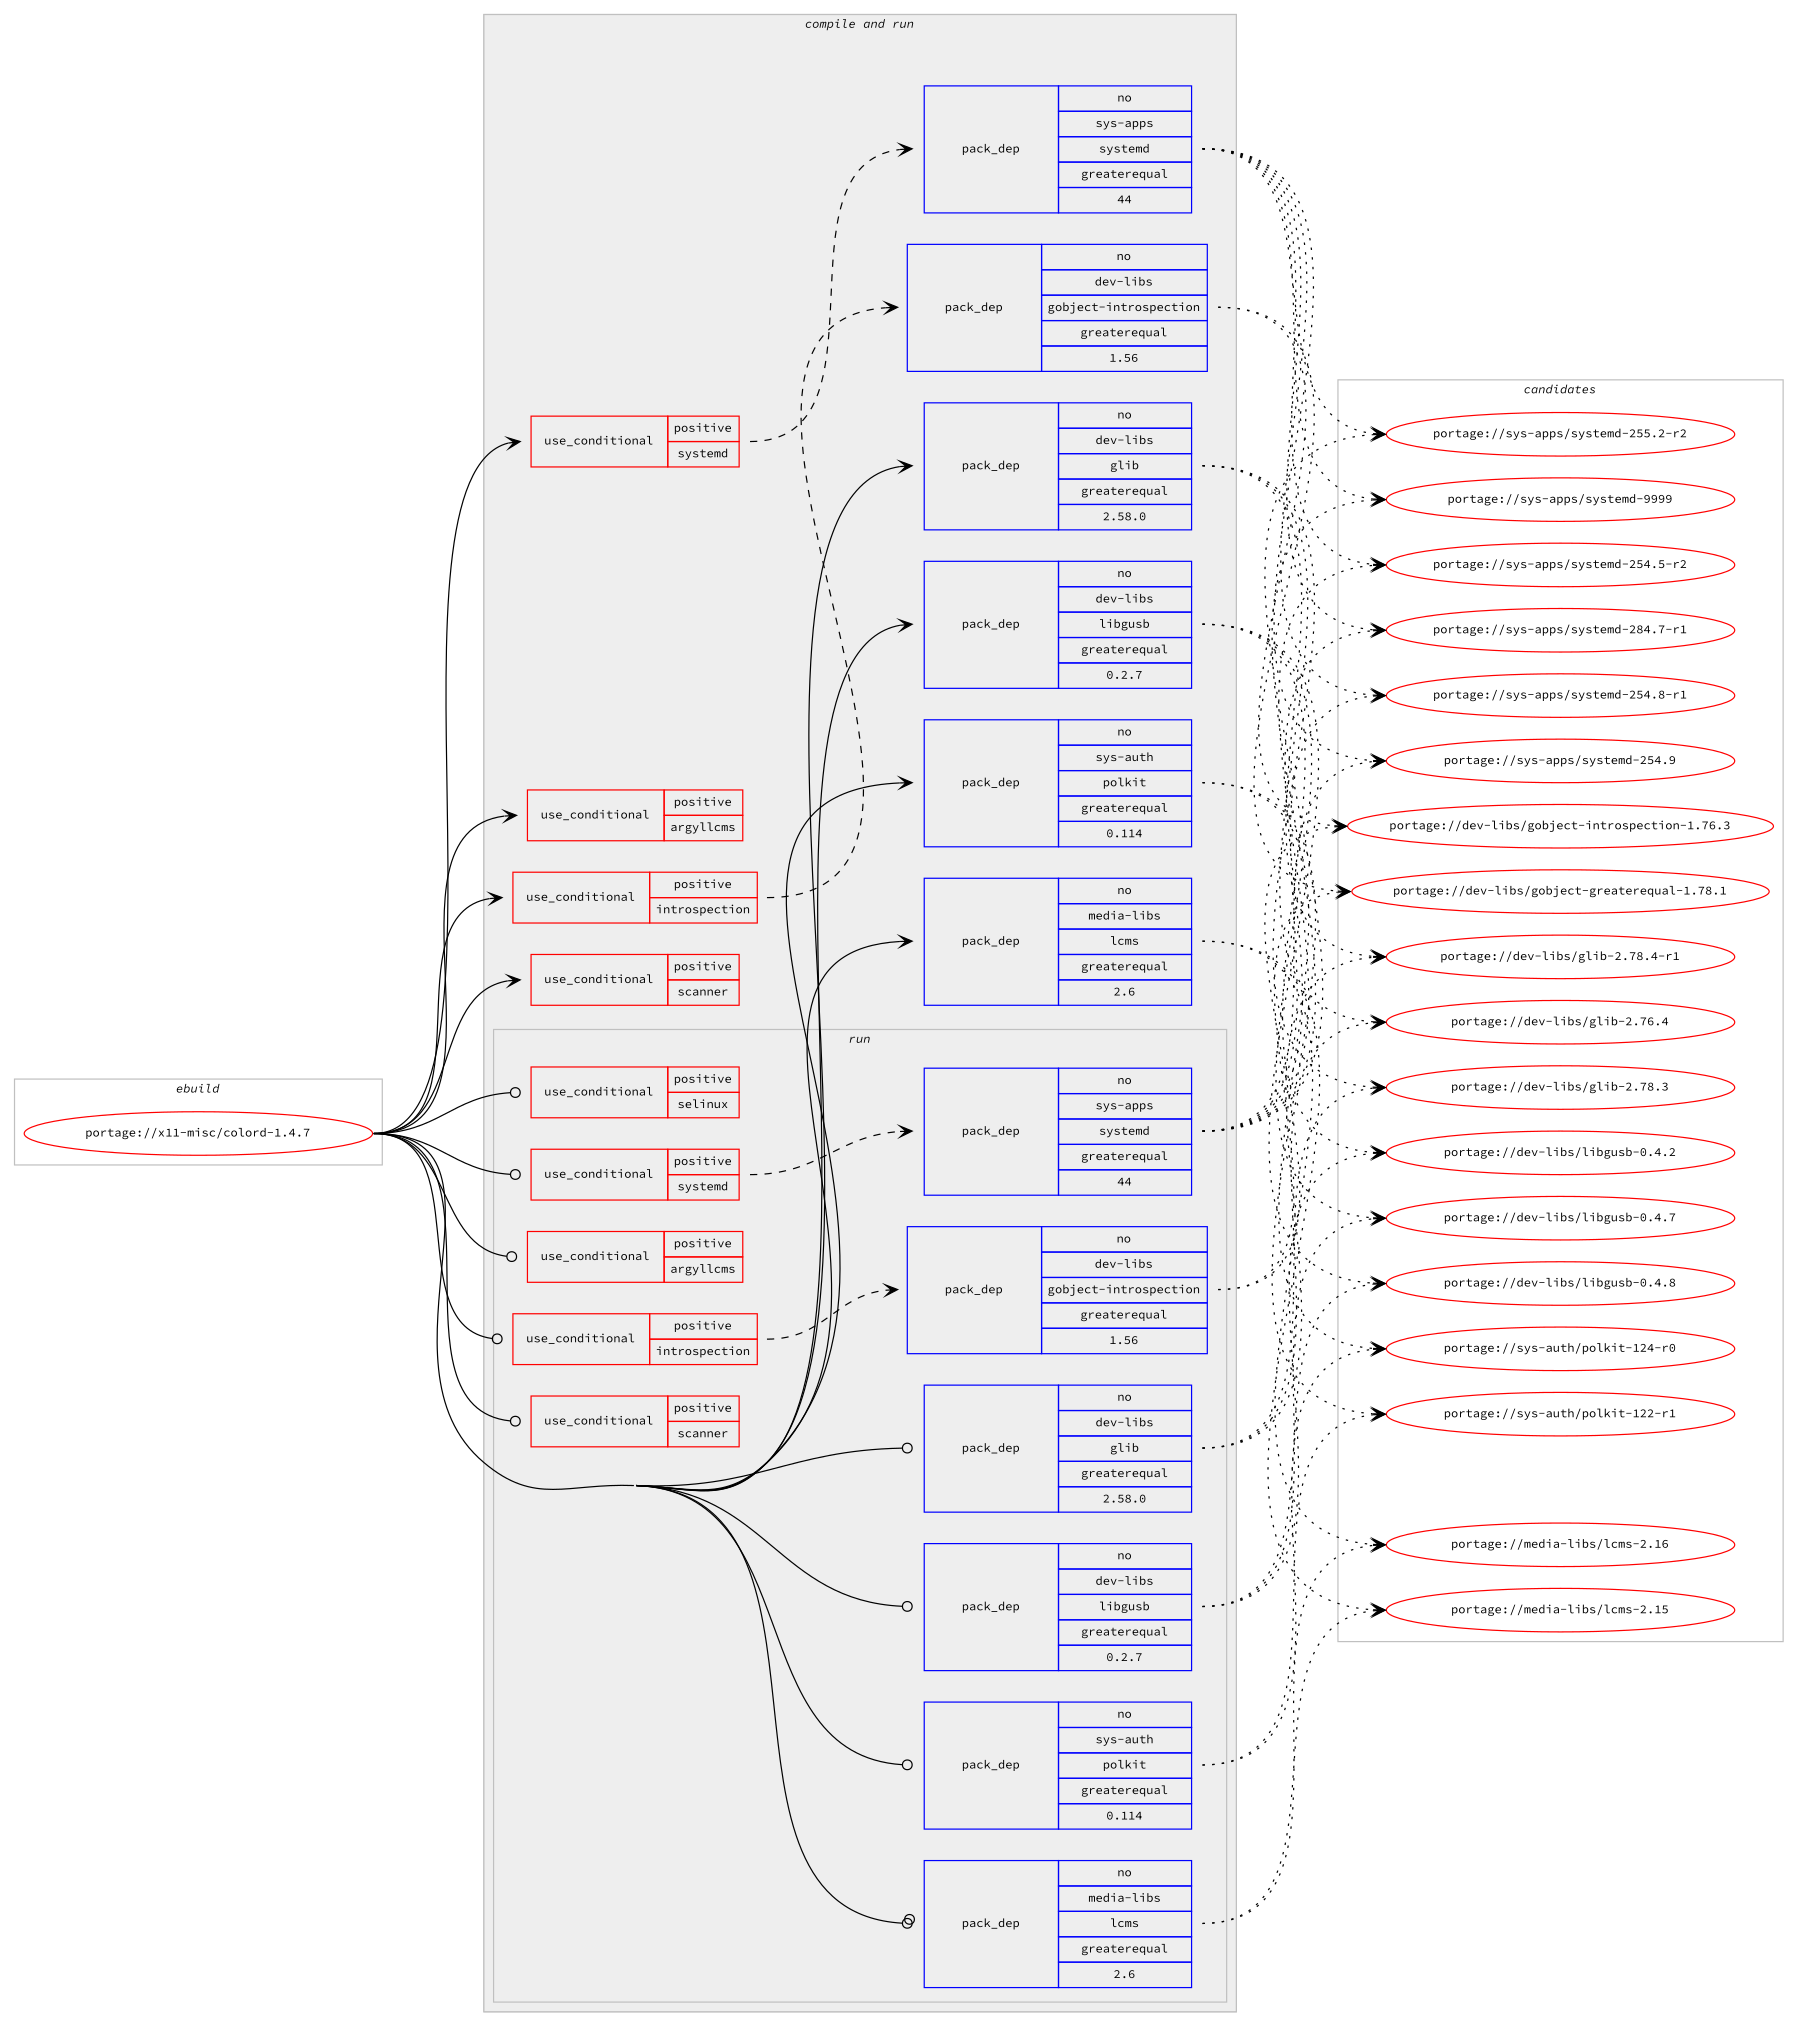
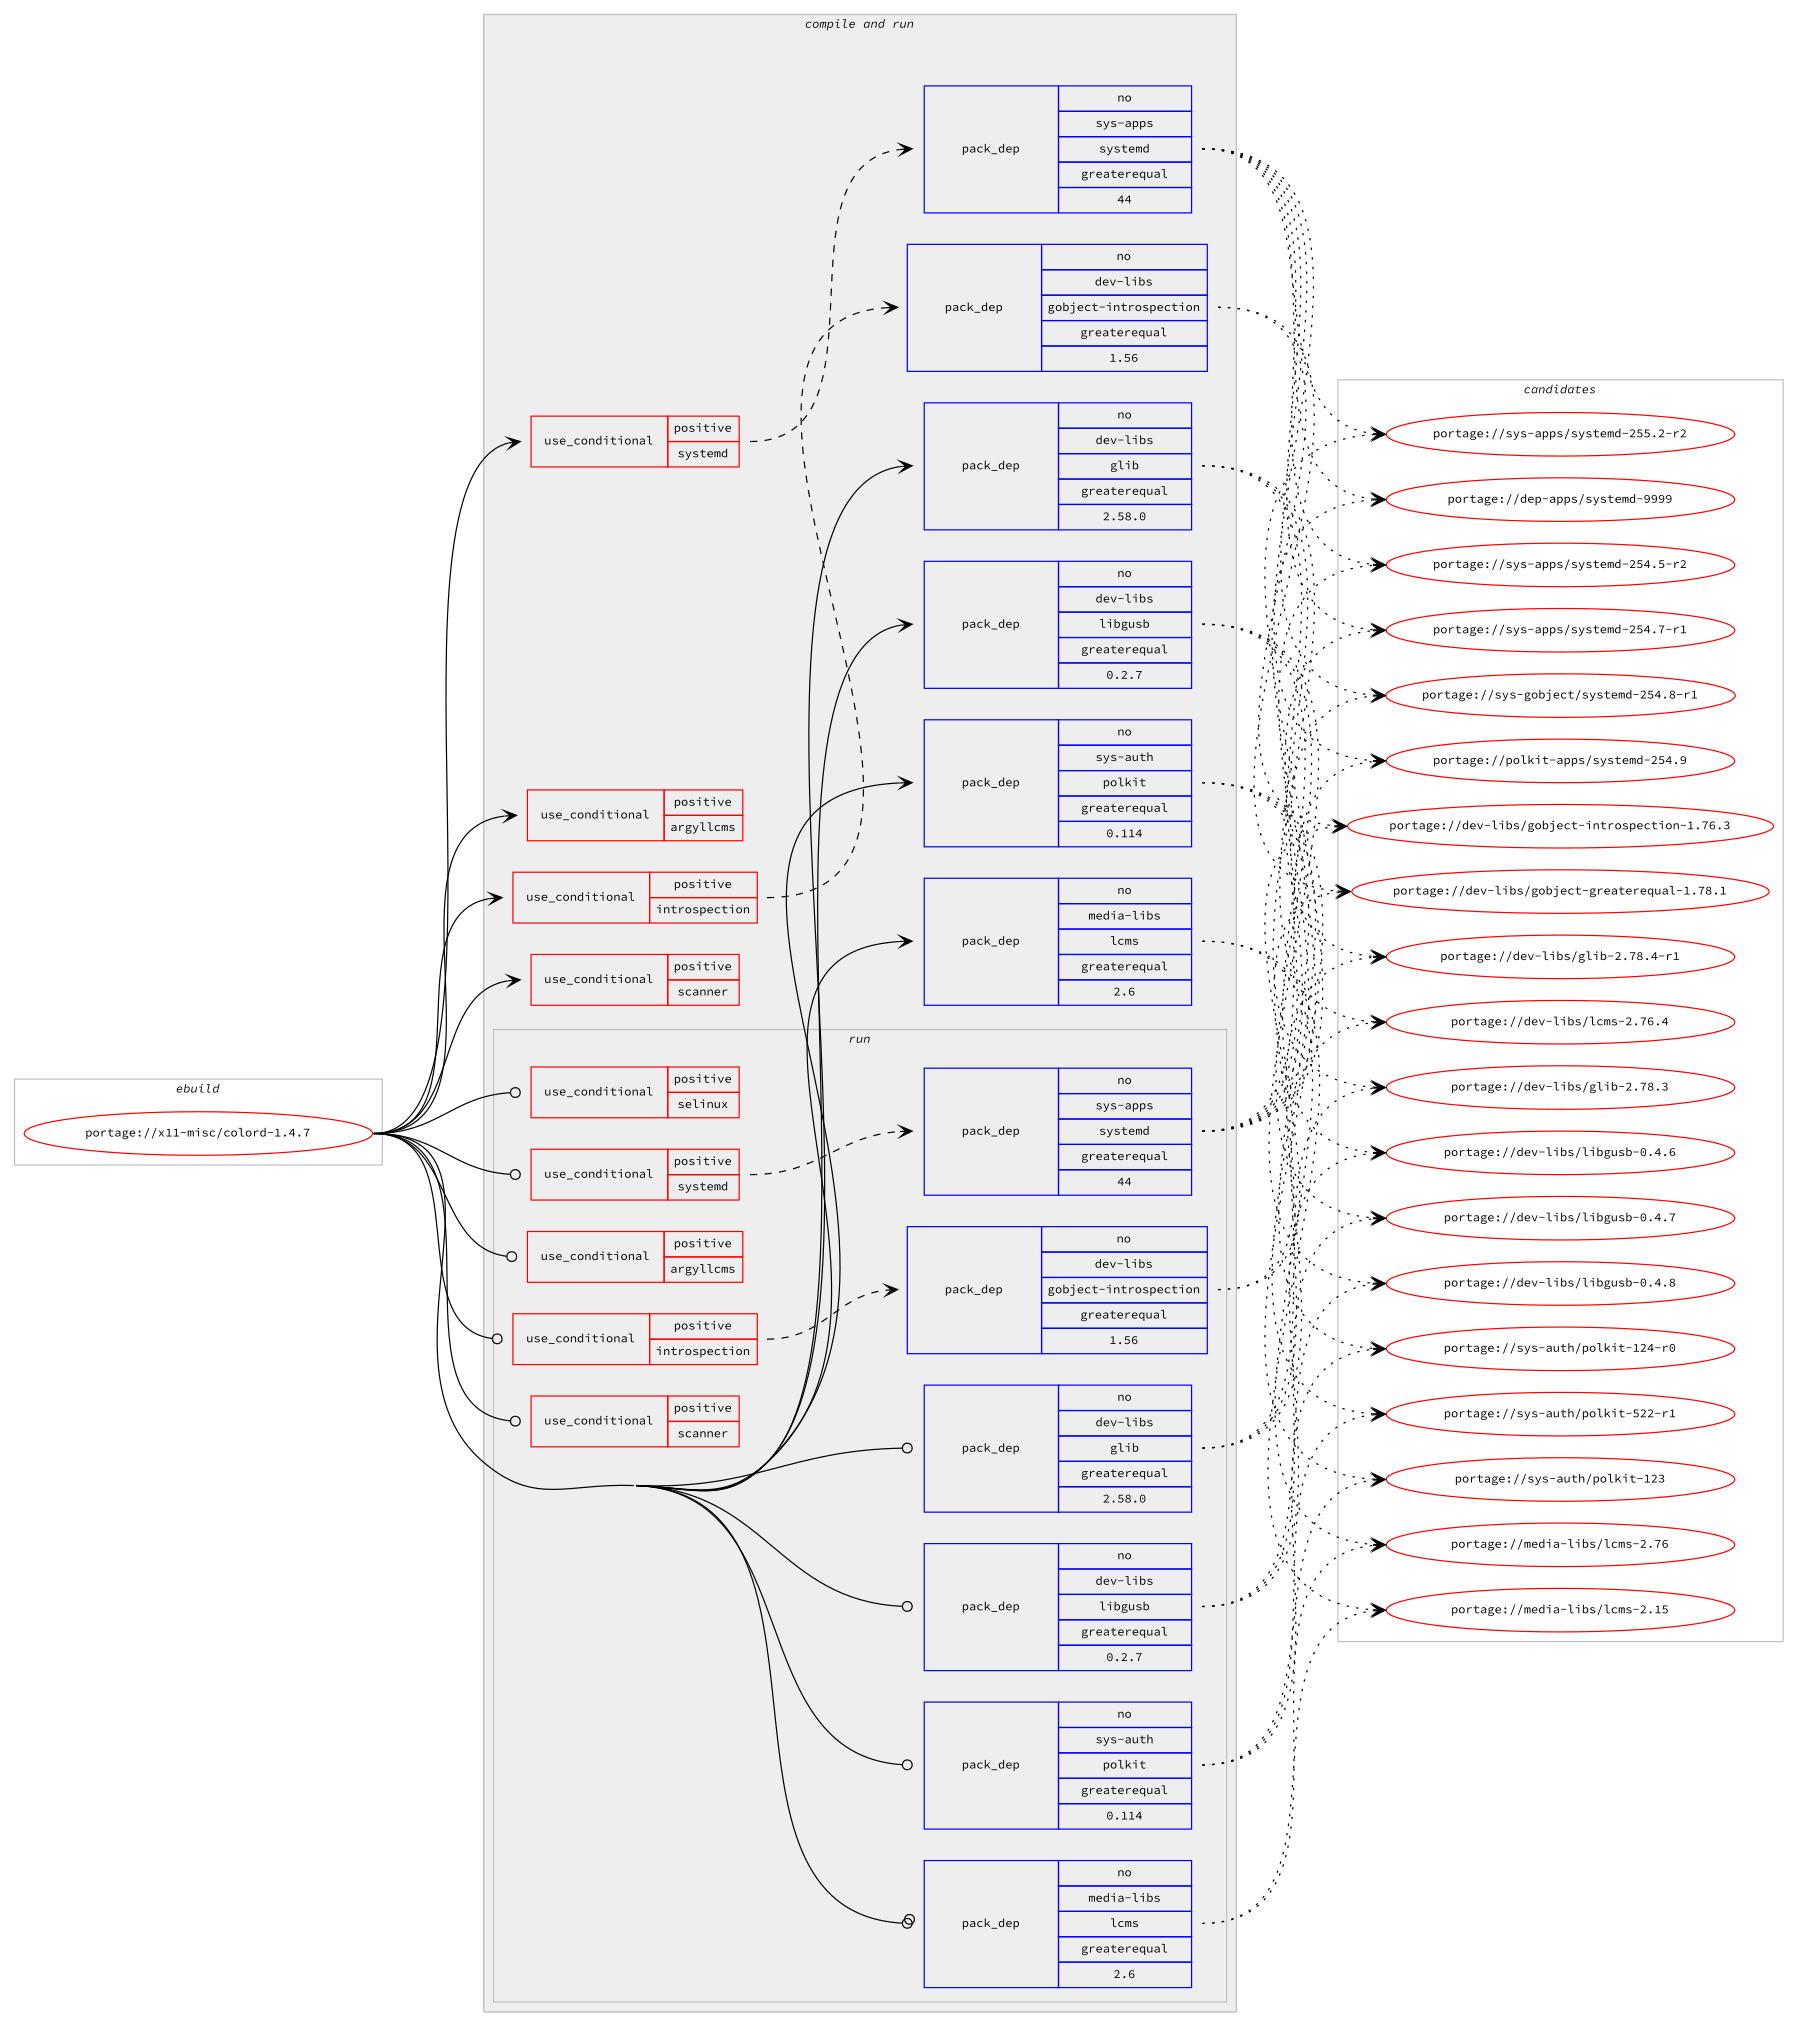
(1561, 500) -> (1561, 500)
(1561, 630) -> (1561, 630)
(1561, 696) -> (1561, 696)
(1561, 761) -> (1561, 761)
(1561, 1022) -> (1561, 1022)
(1561, 1153) -> (1561, 1153)
(1561, 1414) -> (1561, 1414)
none -> (1561, 1479)
(1561, 1545) -> (1561, 1545)
